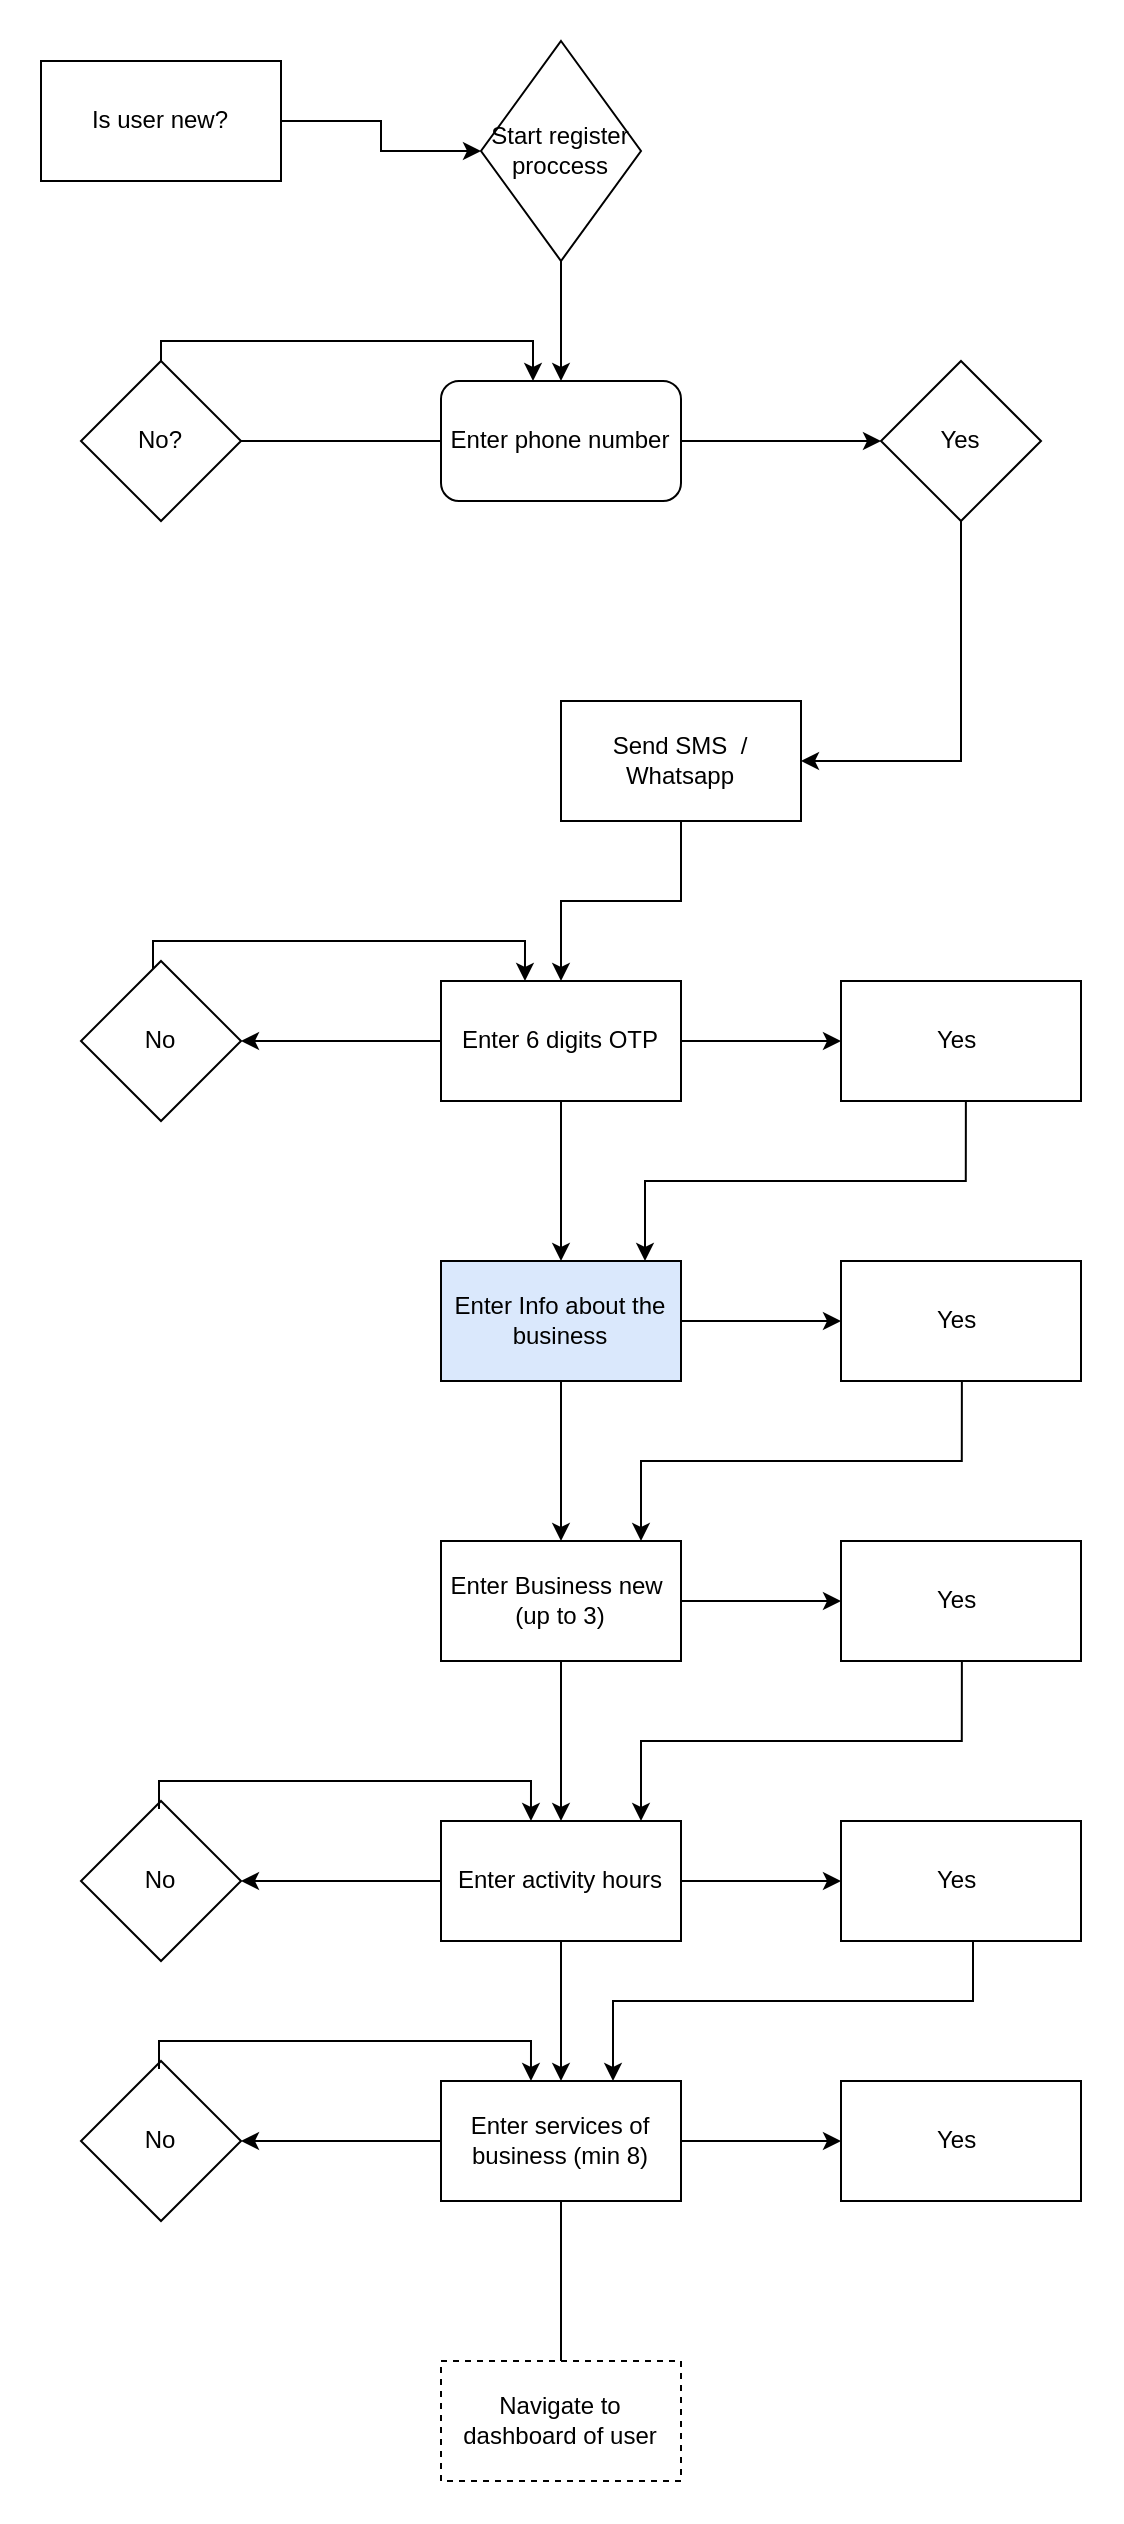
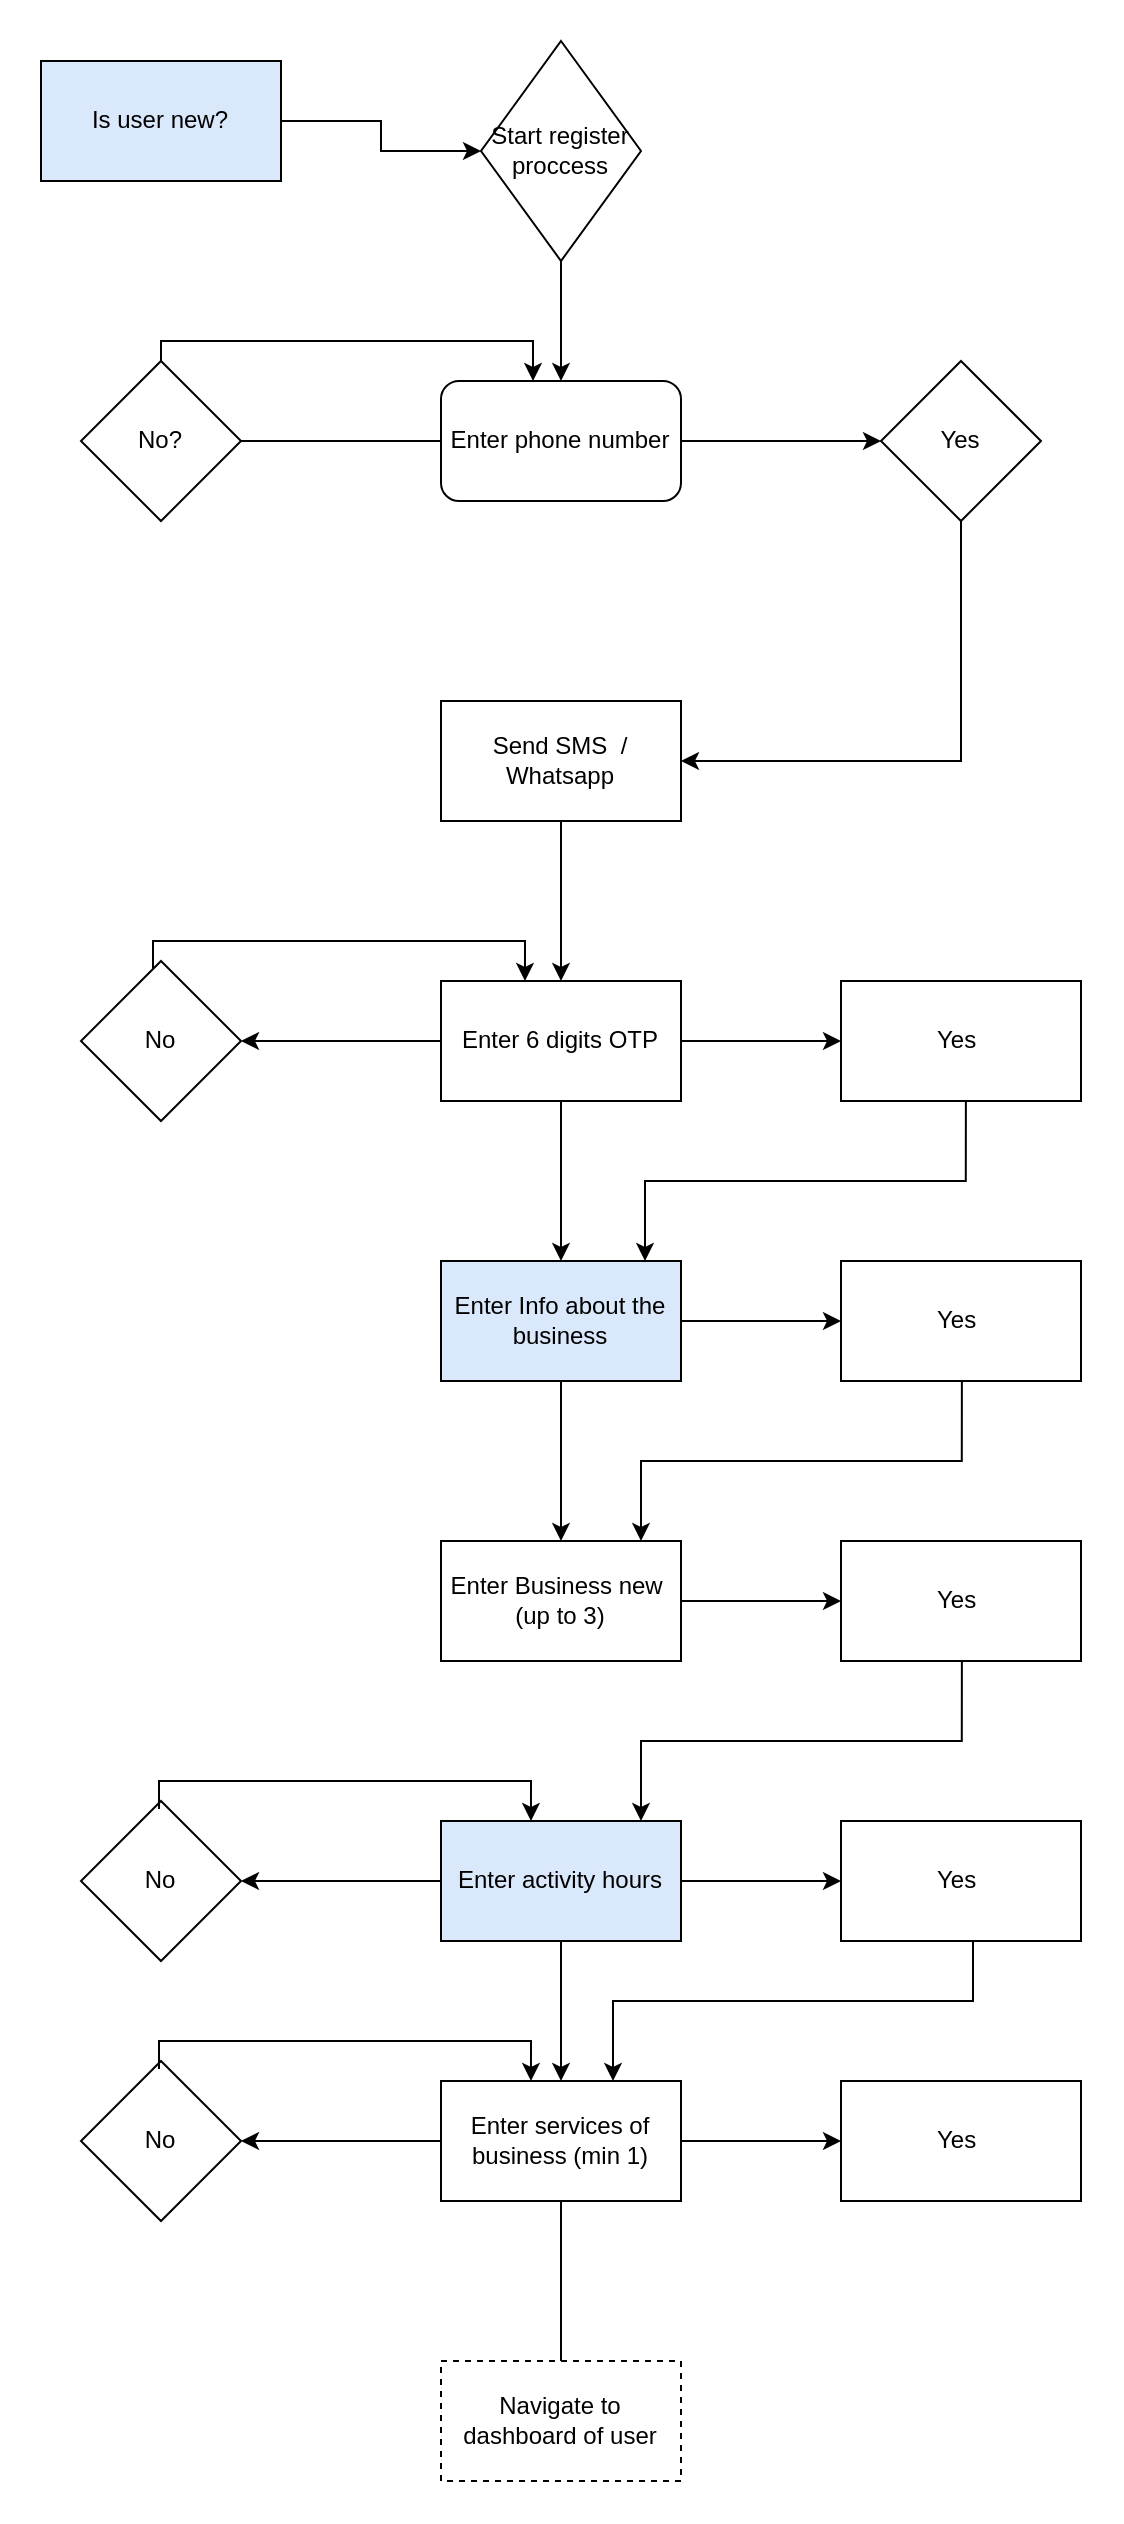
(161, 121) -> (161, 121)
(681, 761) -> (561, 761)
(561, 1734) -> none
(561, 1881) -> (561, 1881)
(561, 2141) -> (561, 2141)
